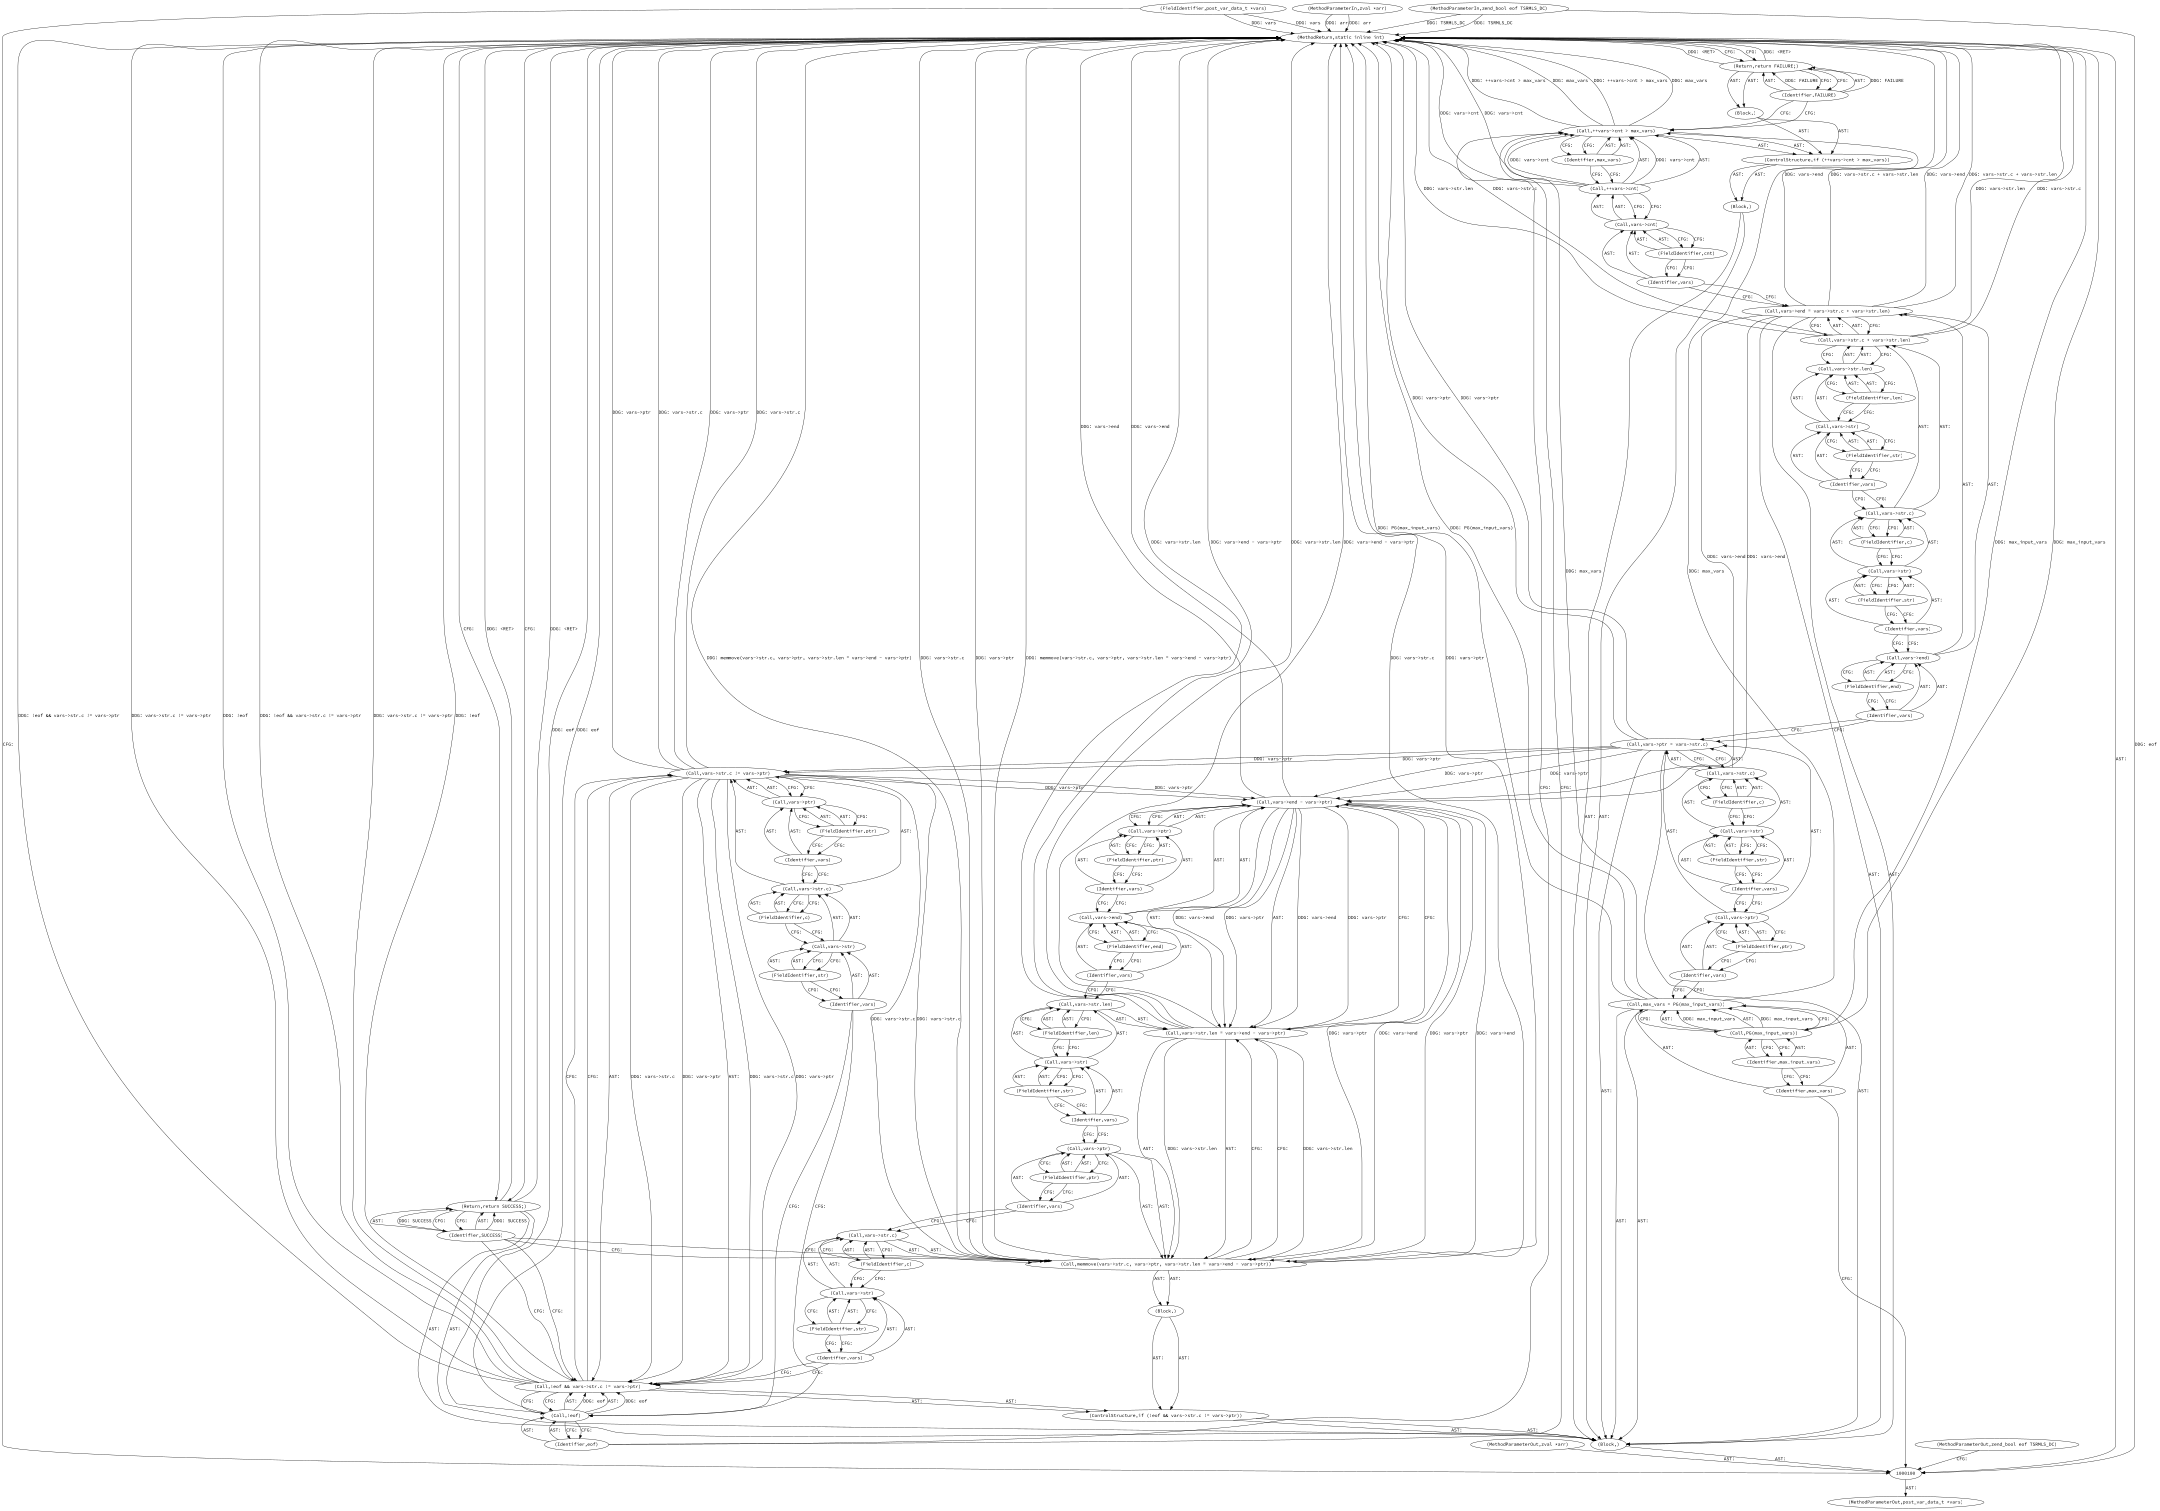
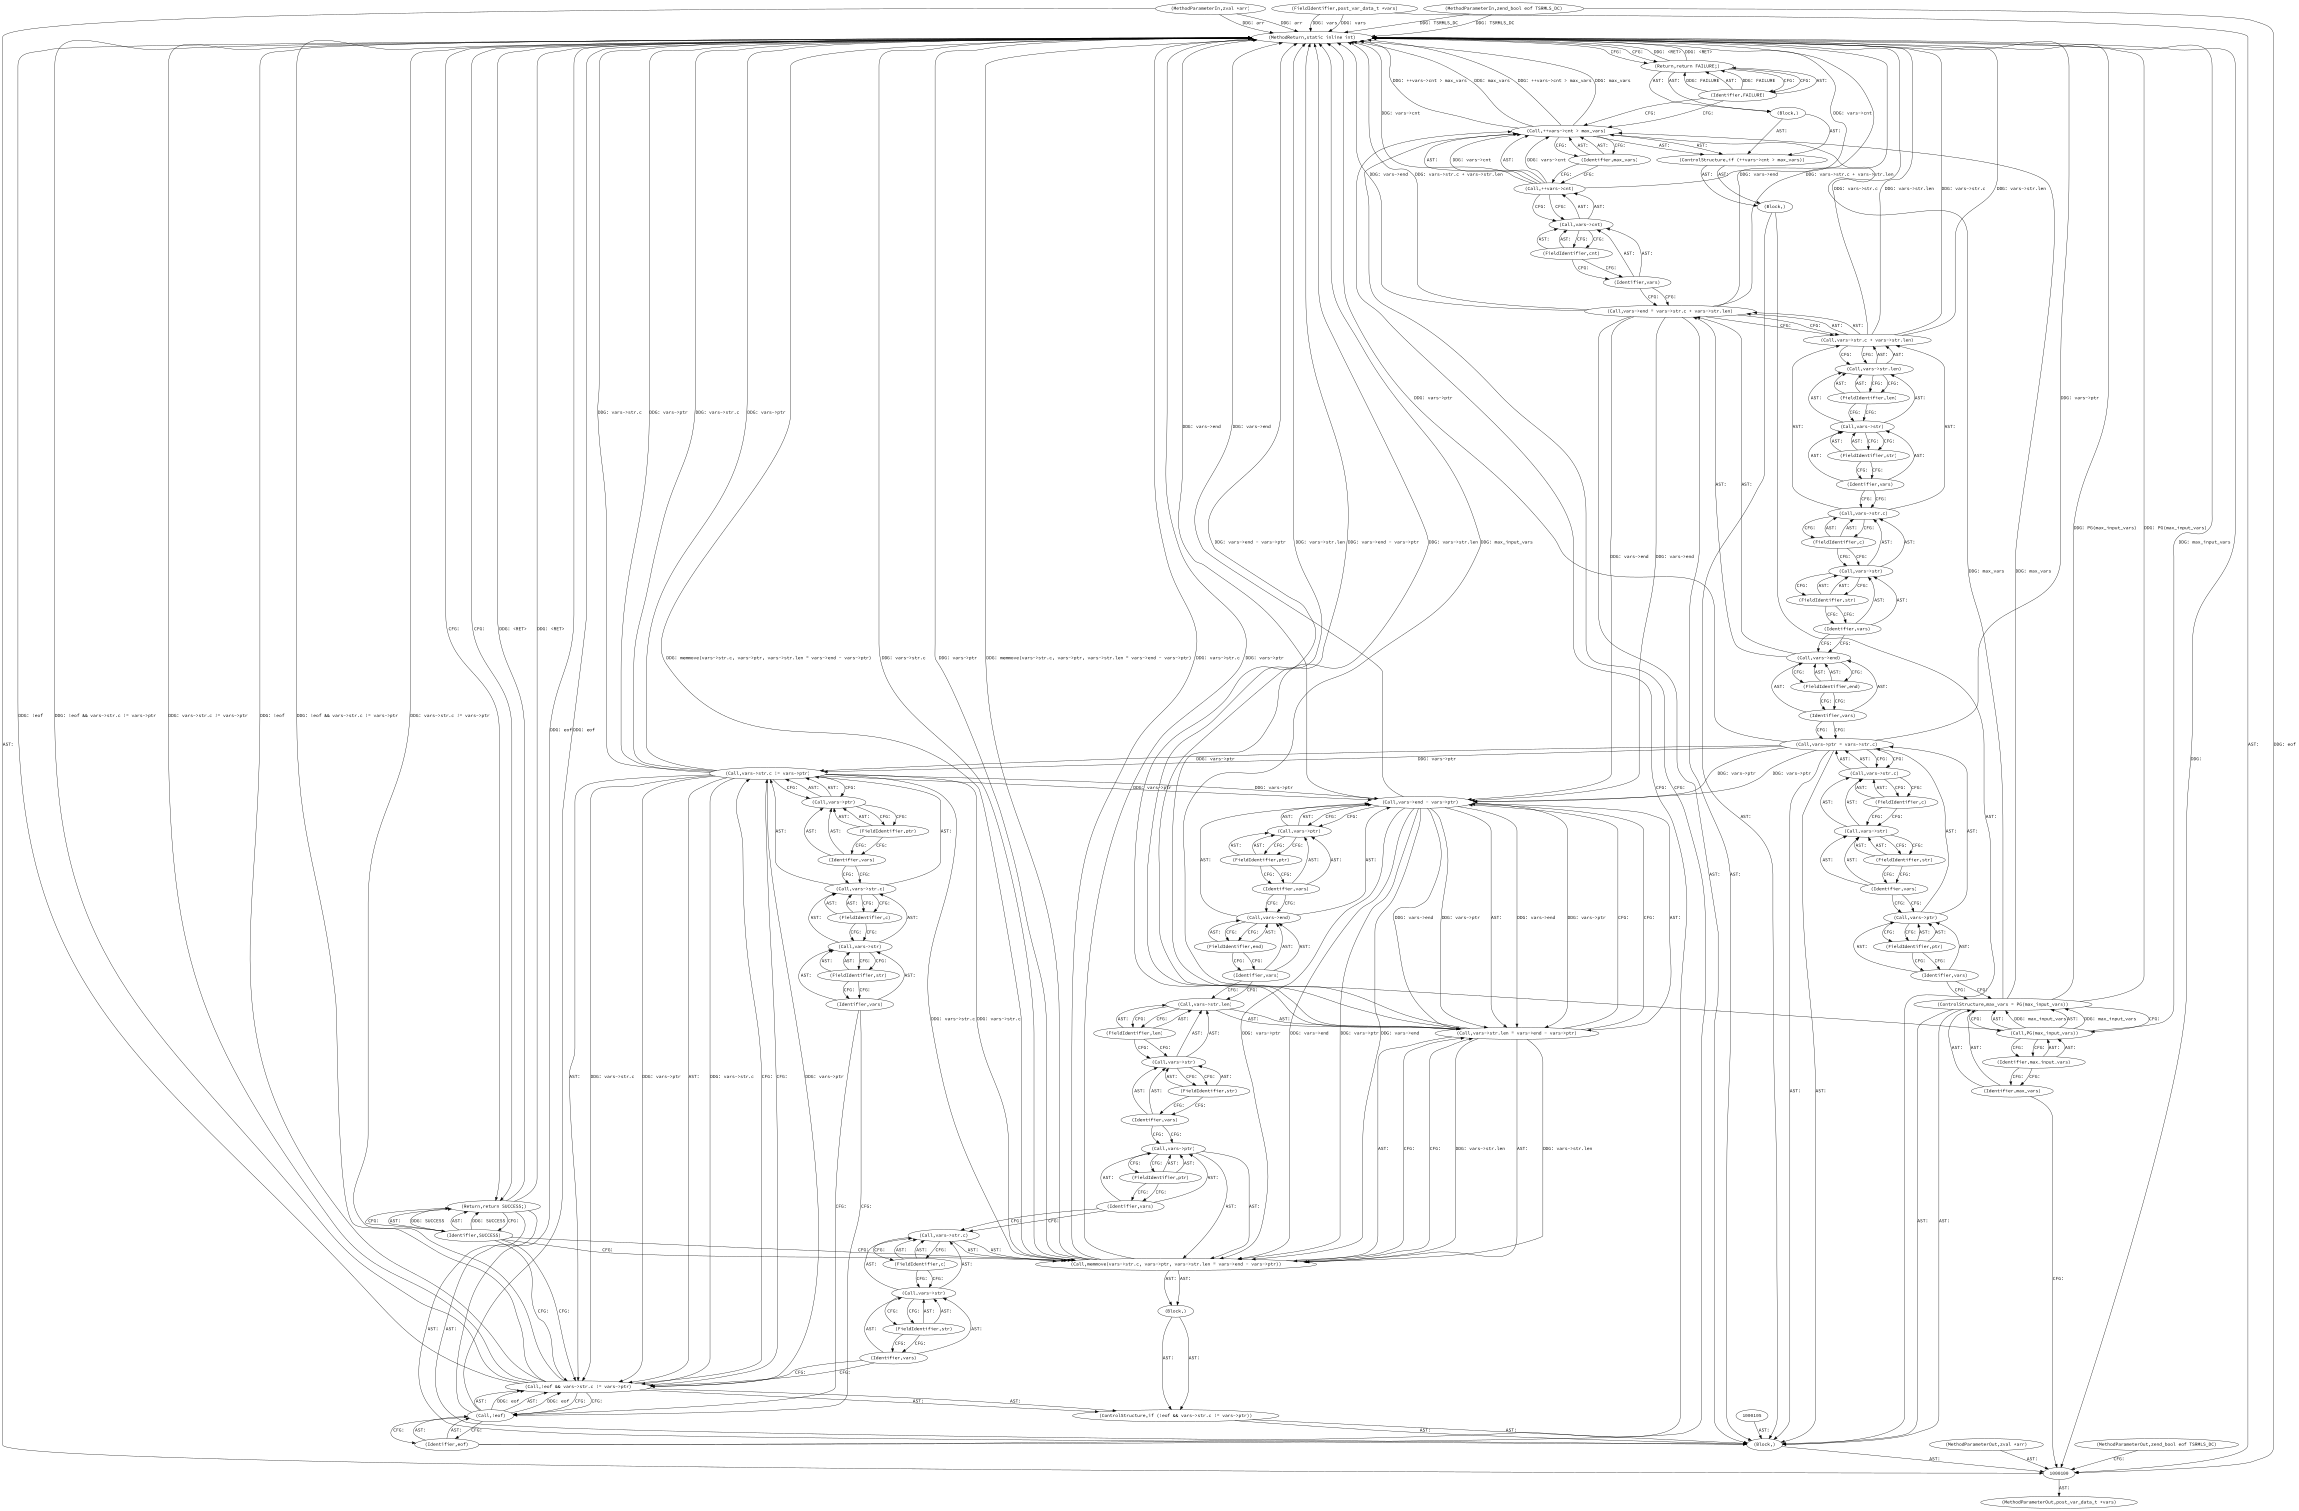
(10, 745) -> (2255, 745)
(2123, 759) -> (2198, 759)
(1676, 1004) -> (2003, 1004)
none -> (3, 1183)
none -> (1752, 1416)
